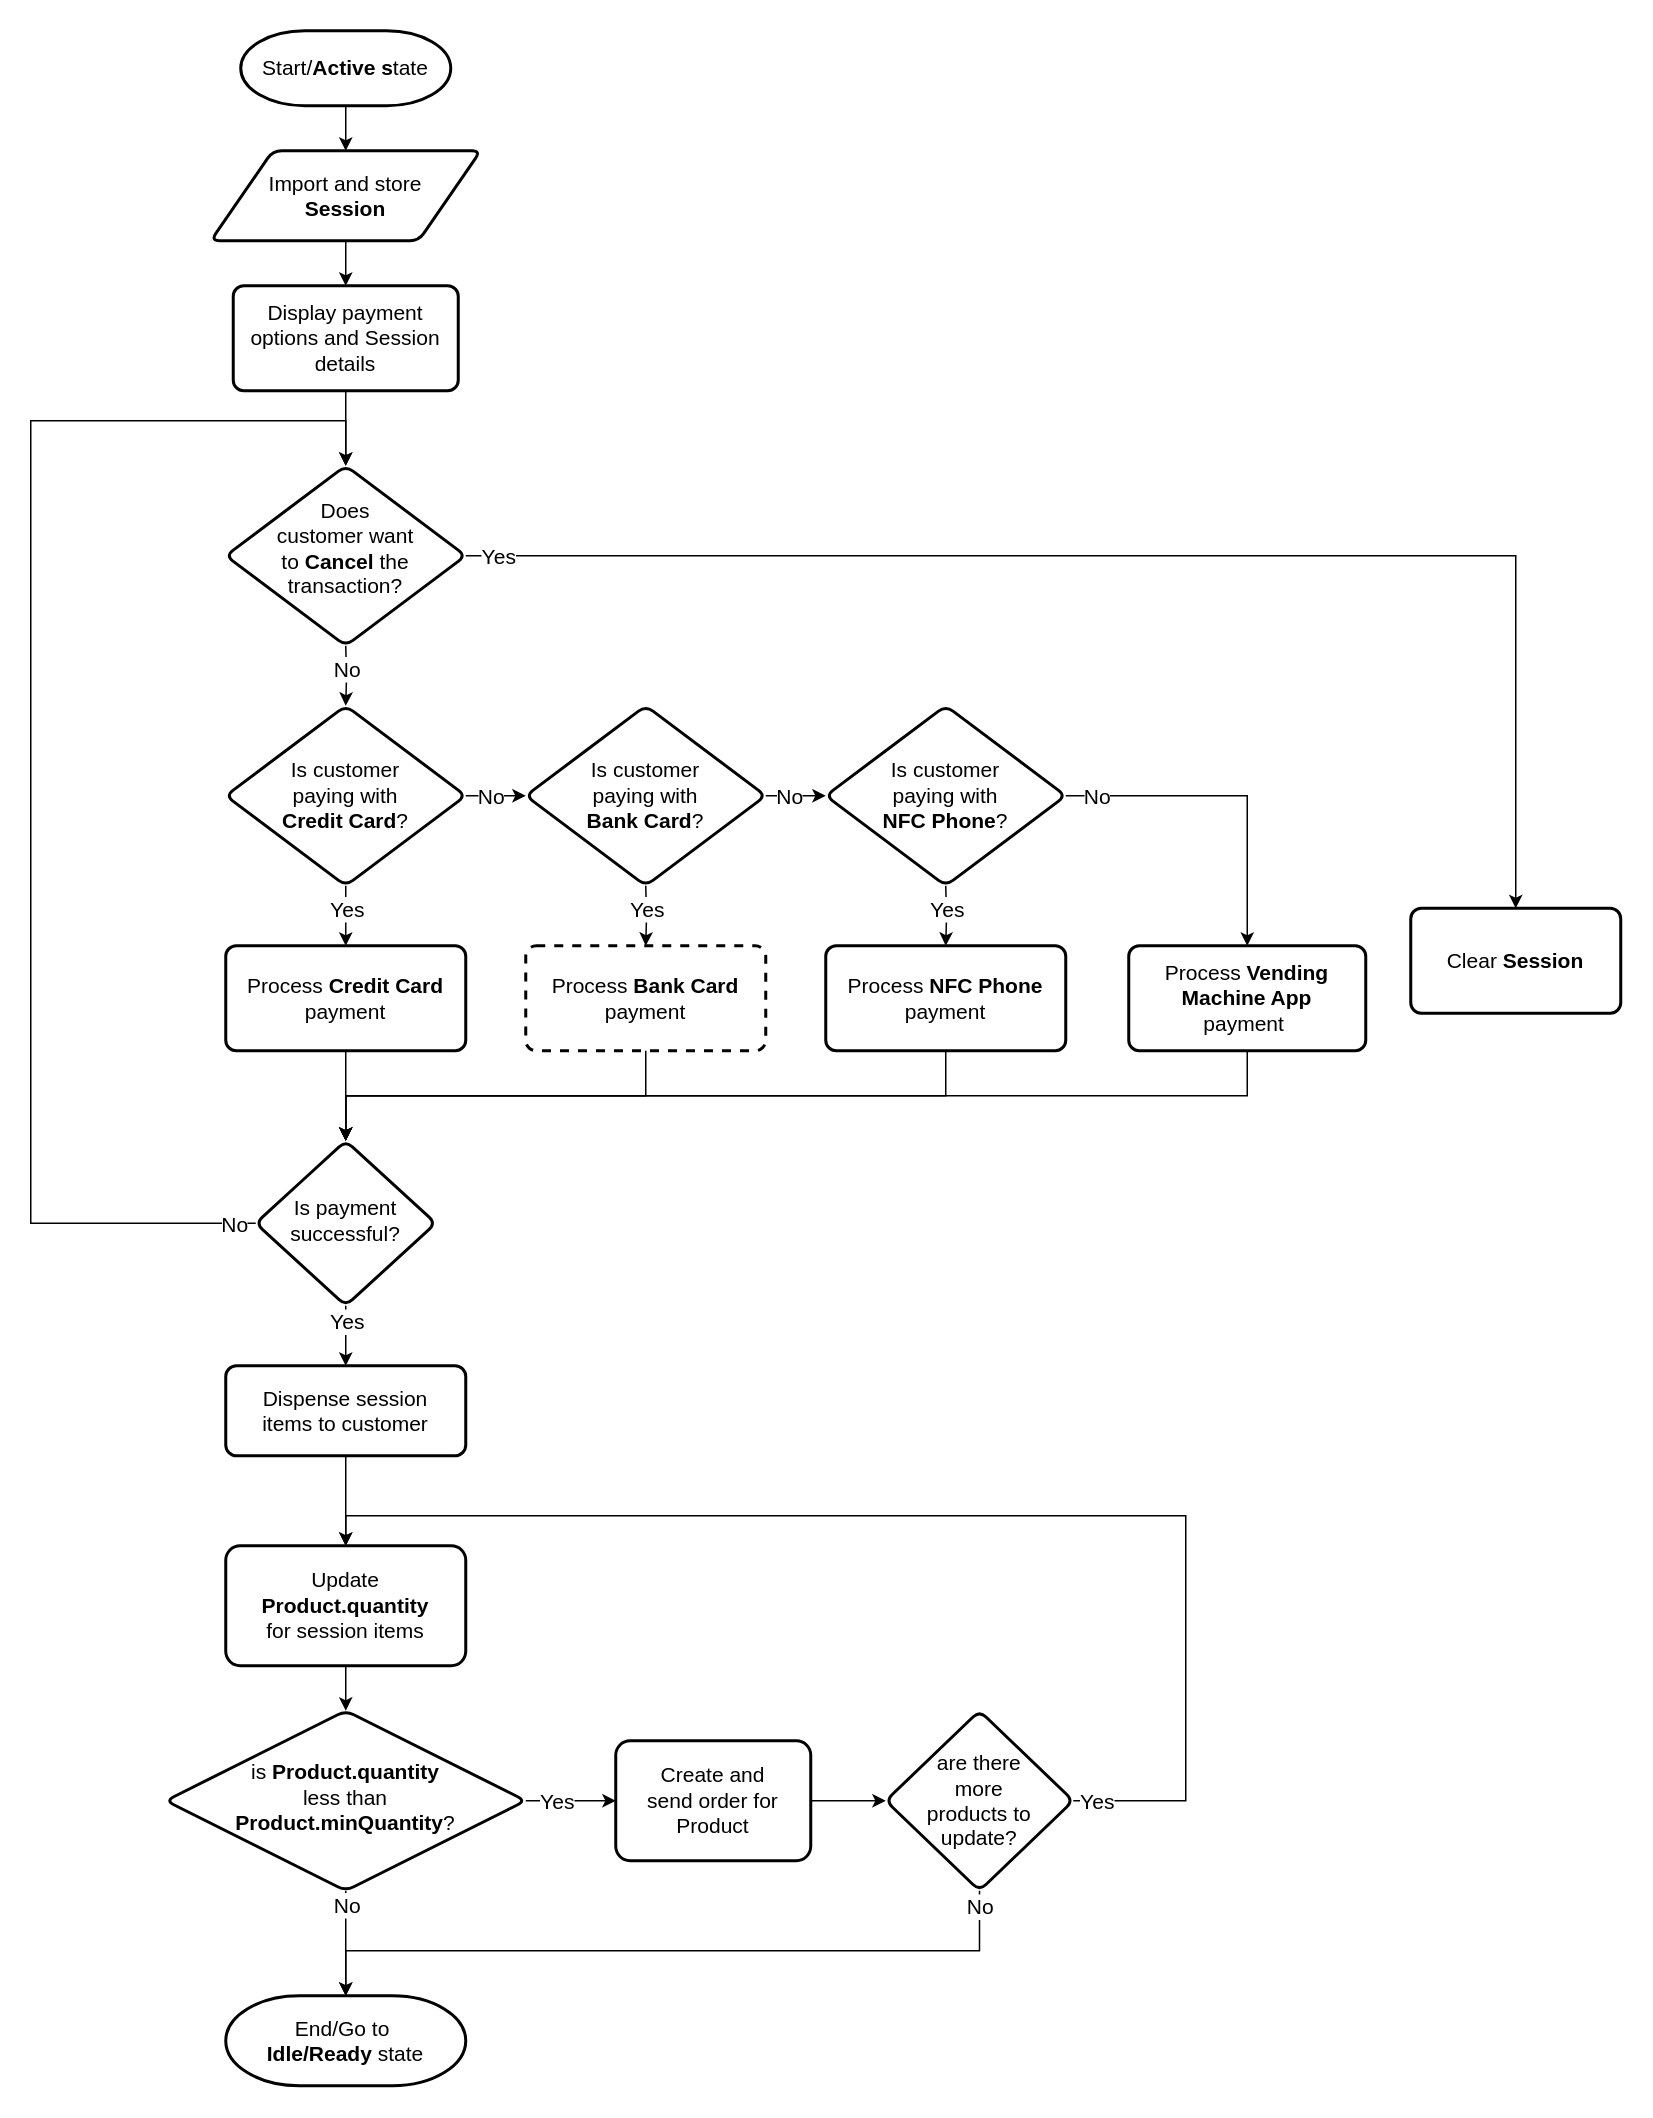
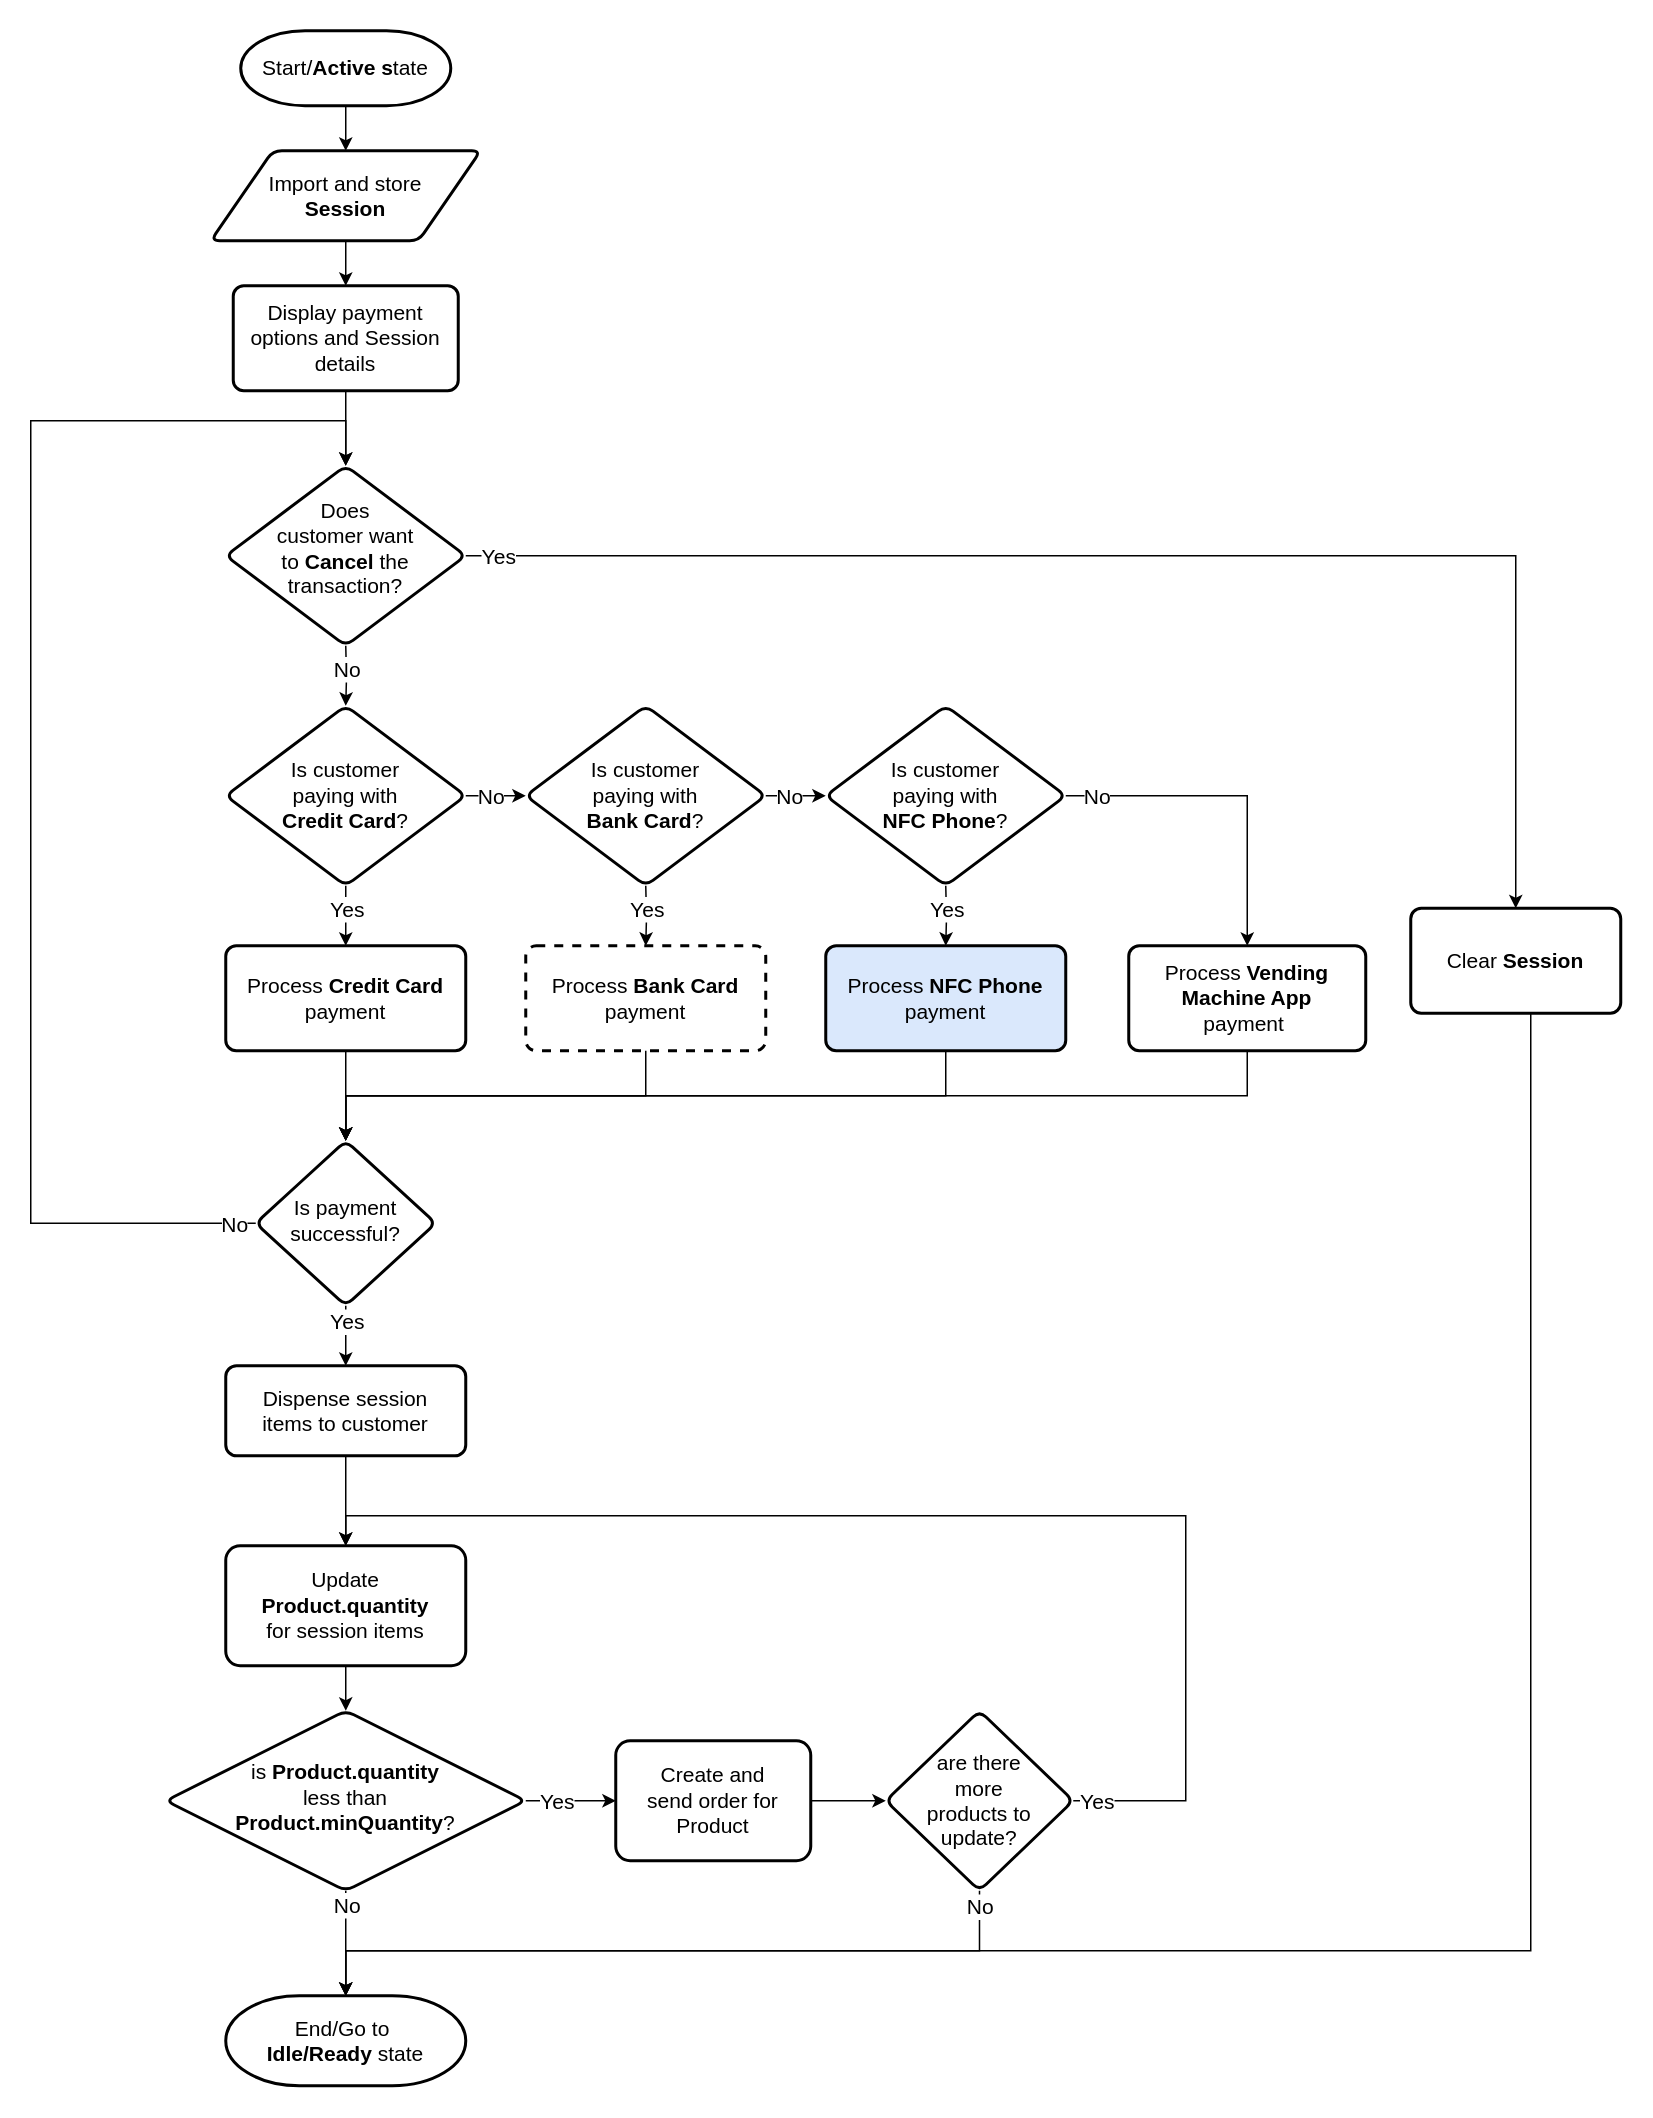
(946, 998) -> (946, 998)
none -> (1531, 1758)
